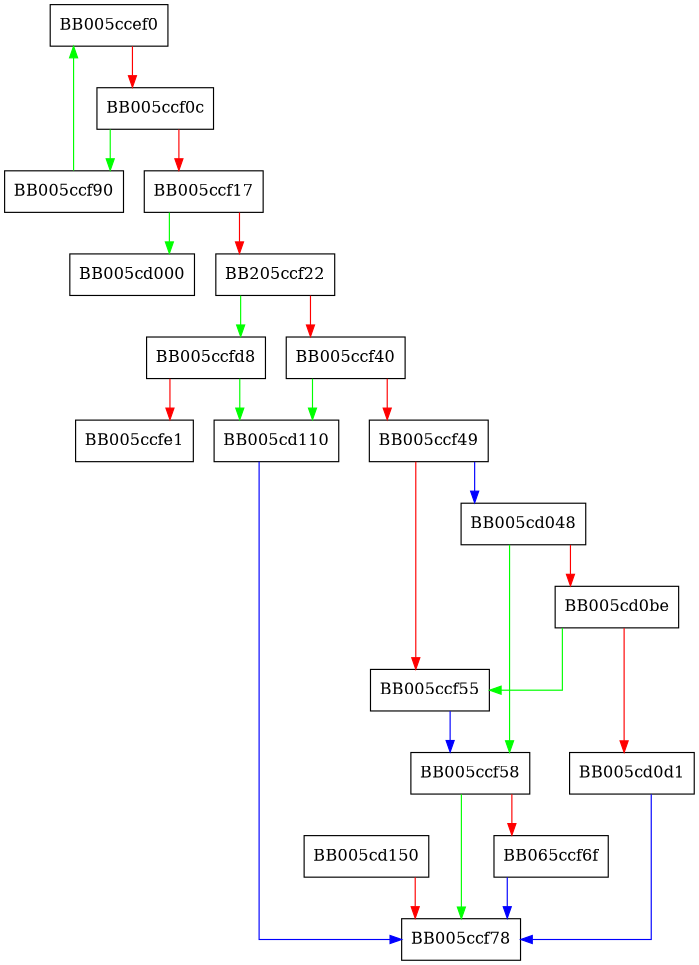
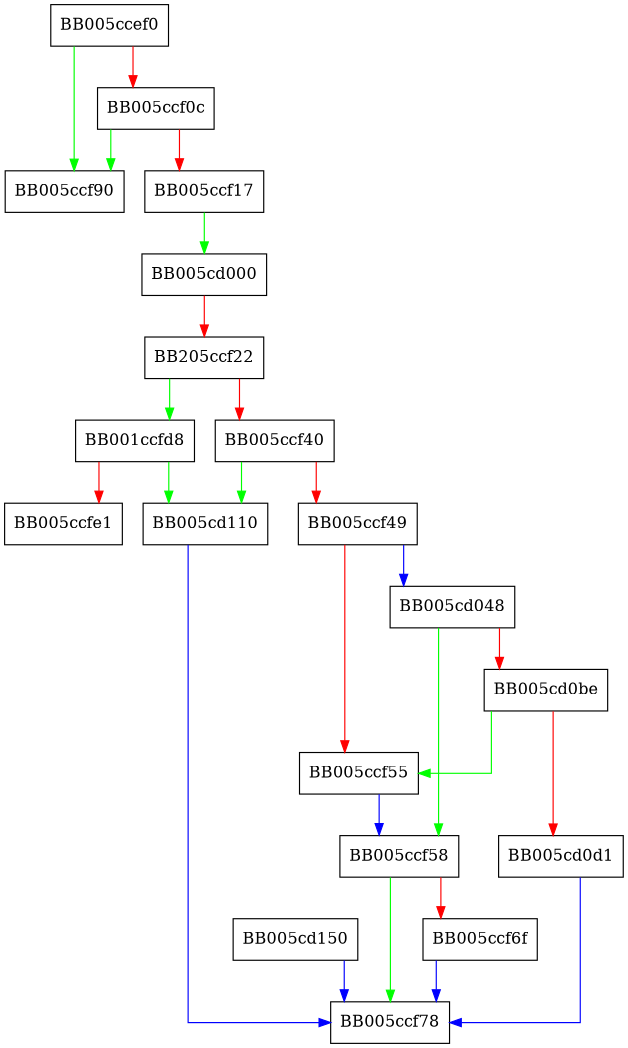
(74, 114) -> (74, 103)
(239, 227) -> (204, 310)
(206, 358) -> (135, 441)
(551, 856) -> (480, 939)
(415, 892) -> (344, 975)
